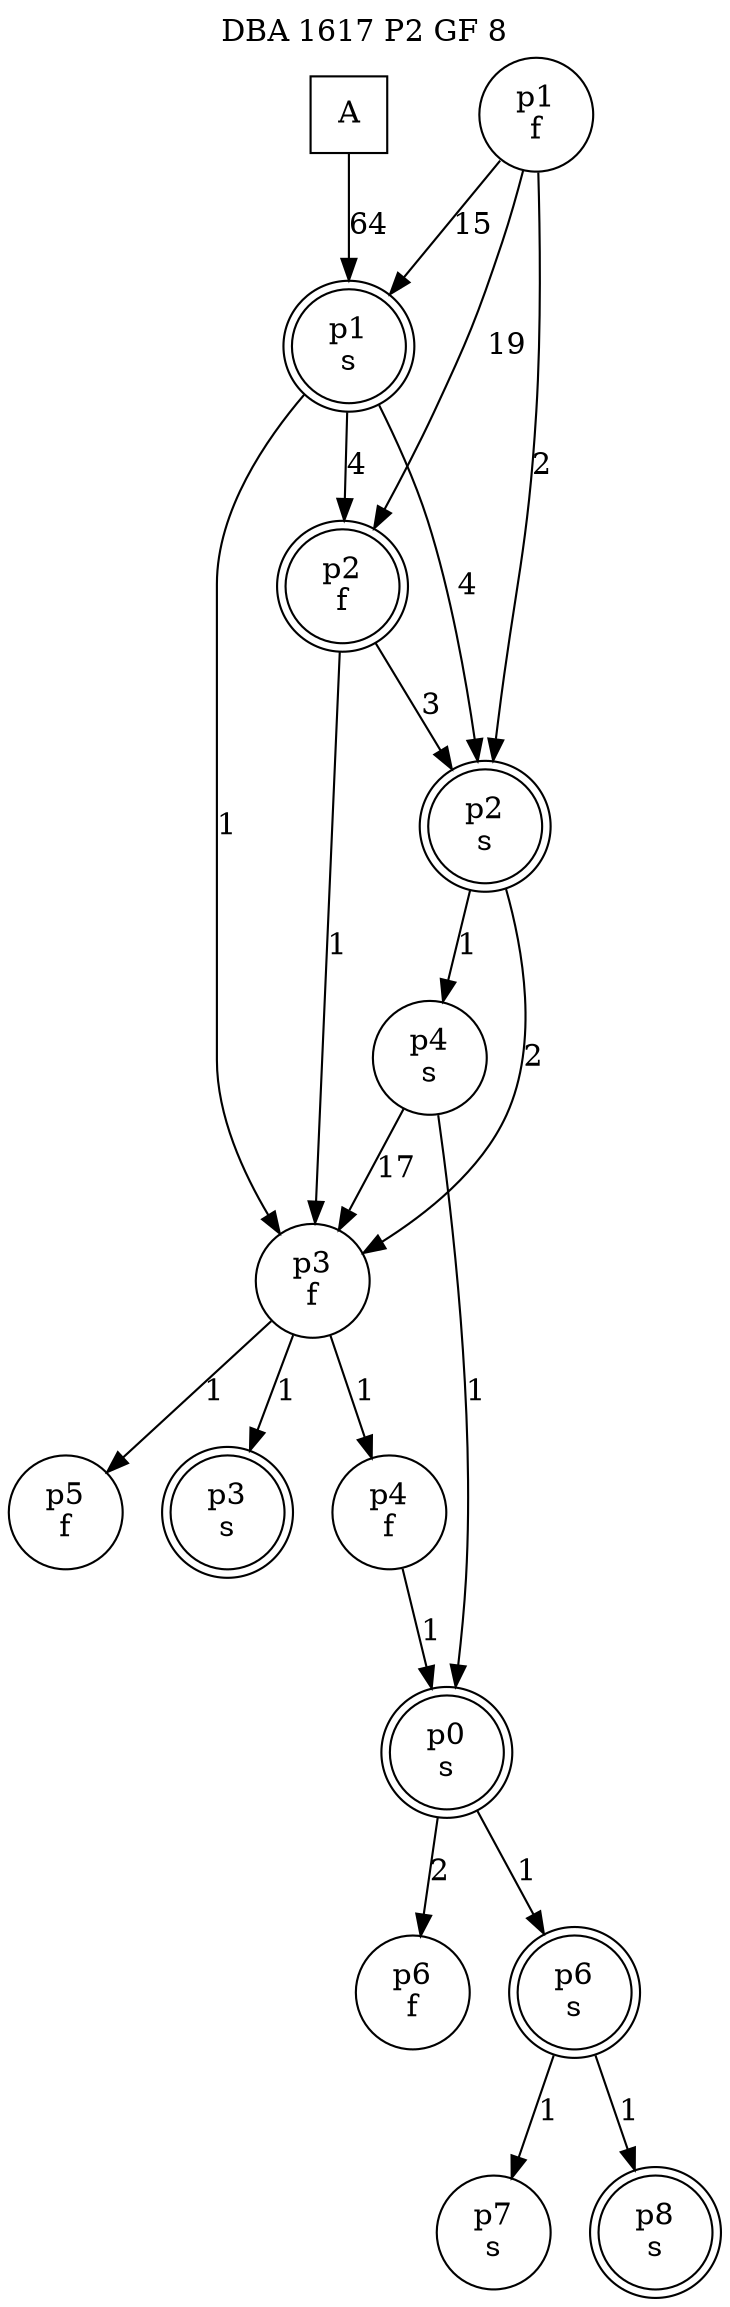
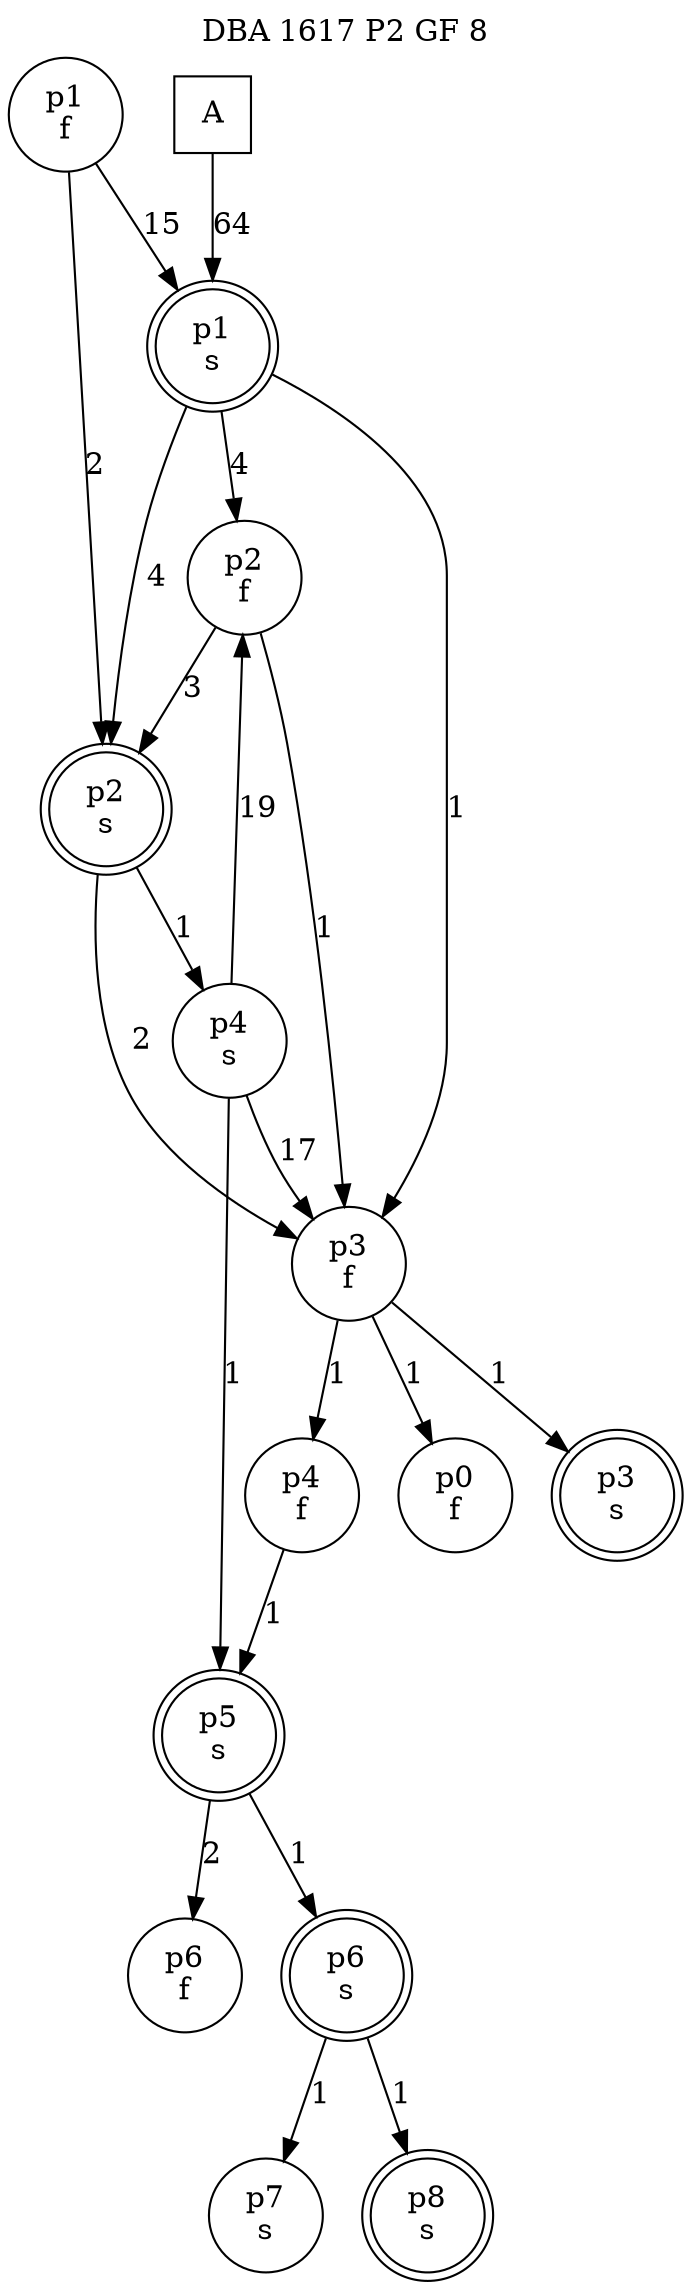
(465, 345) -> (237, 820)
(343, 586) -> (245, 578)
(66, 1512) -> (455, 1495)
(447, 1752) -> (219, 1735)
